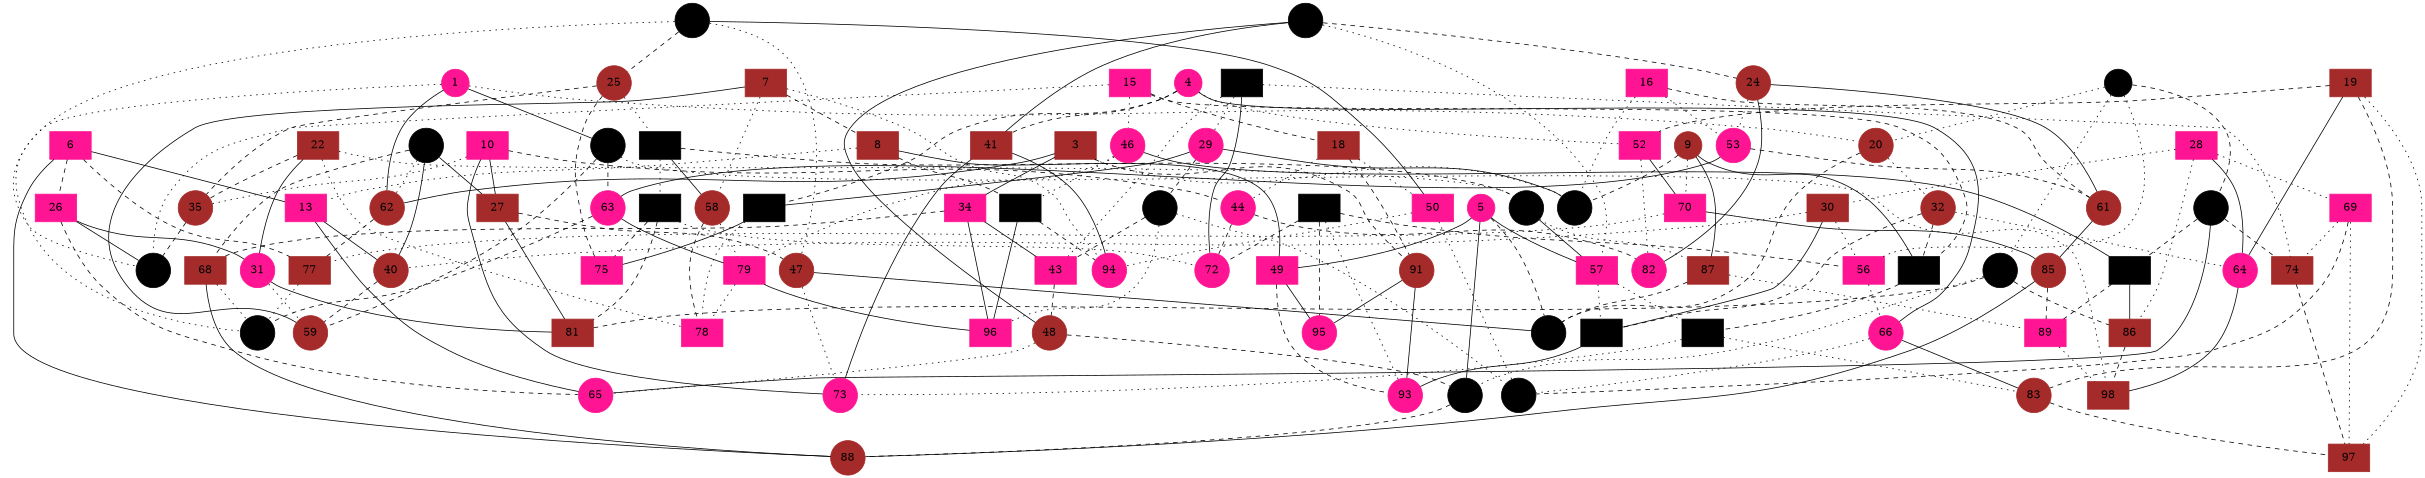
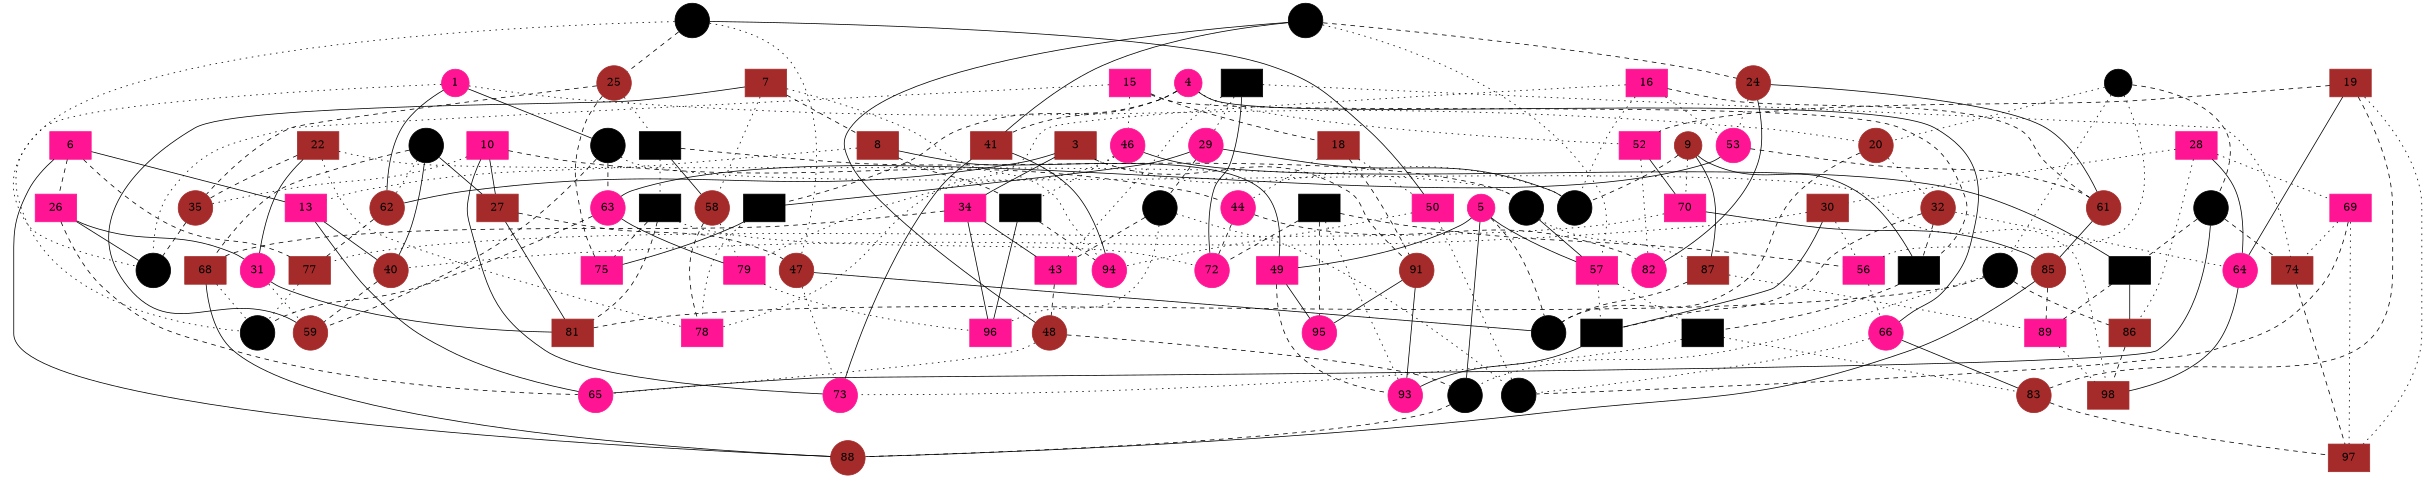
(723, 302) -> (1117, 118)
(860, 313) -> (860, 313)
